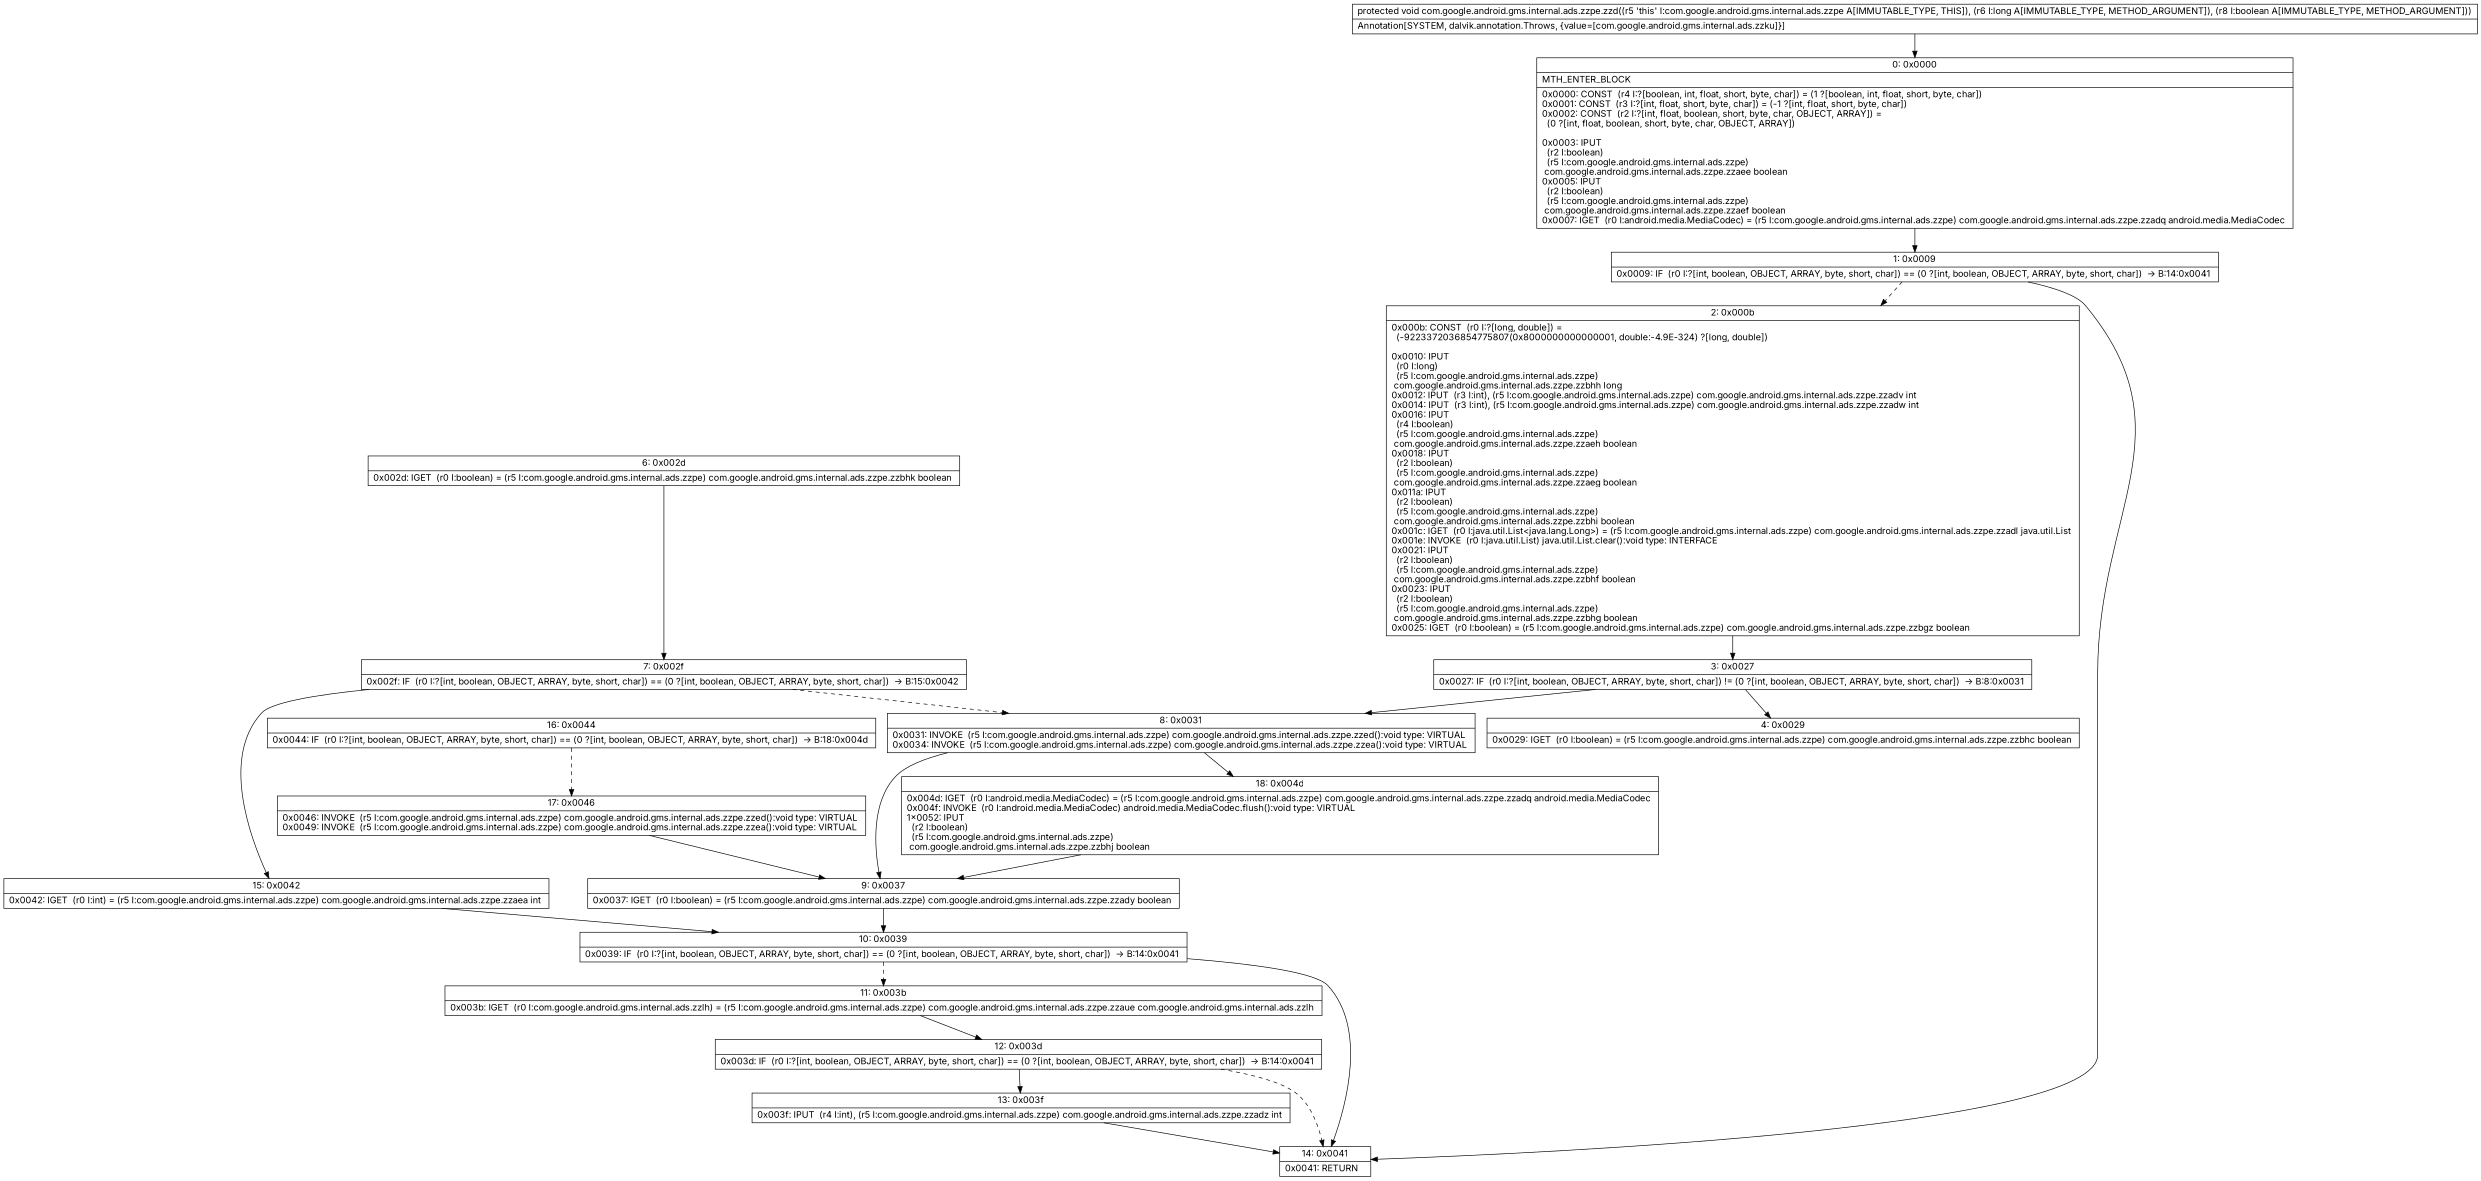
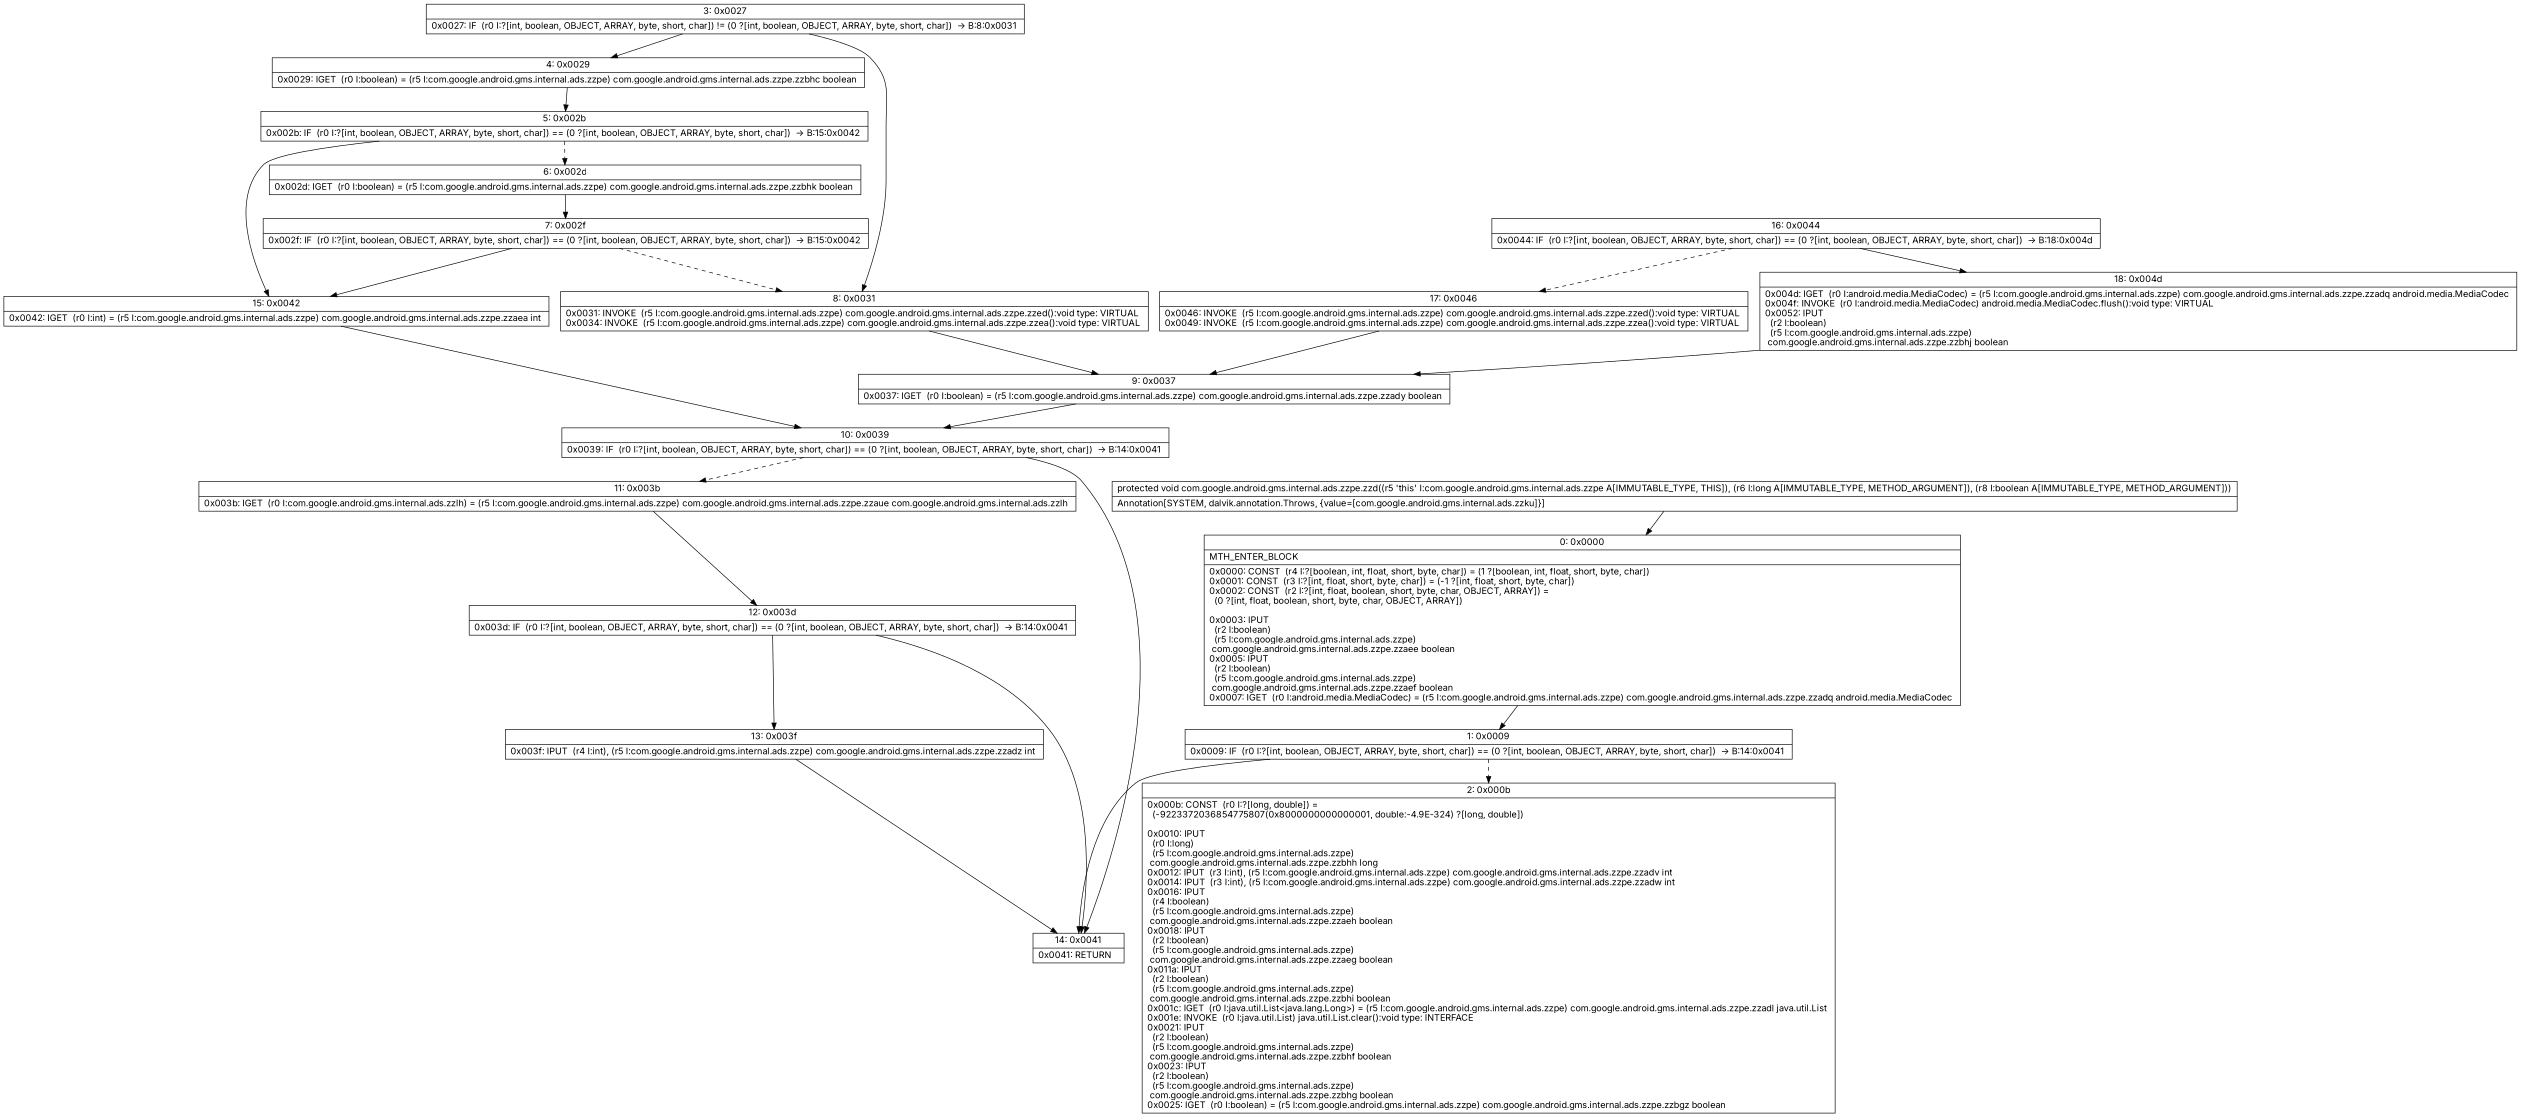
none -> (564, 126)
(1733, 644) -> none
(1216, 763) -> (1910, 260)
(938, 818) -> (1797, 314)
(1285, 1087) -> (1050, 731)
